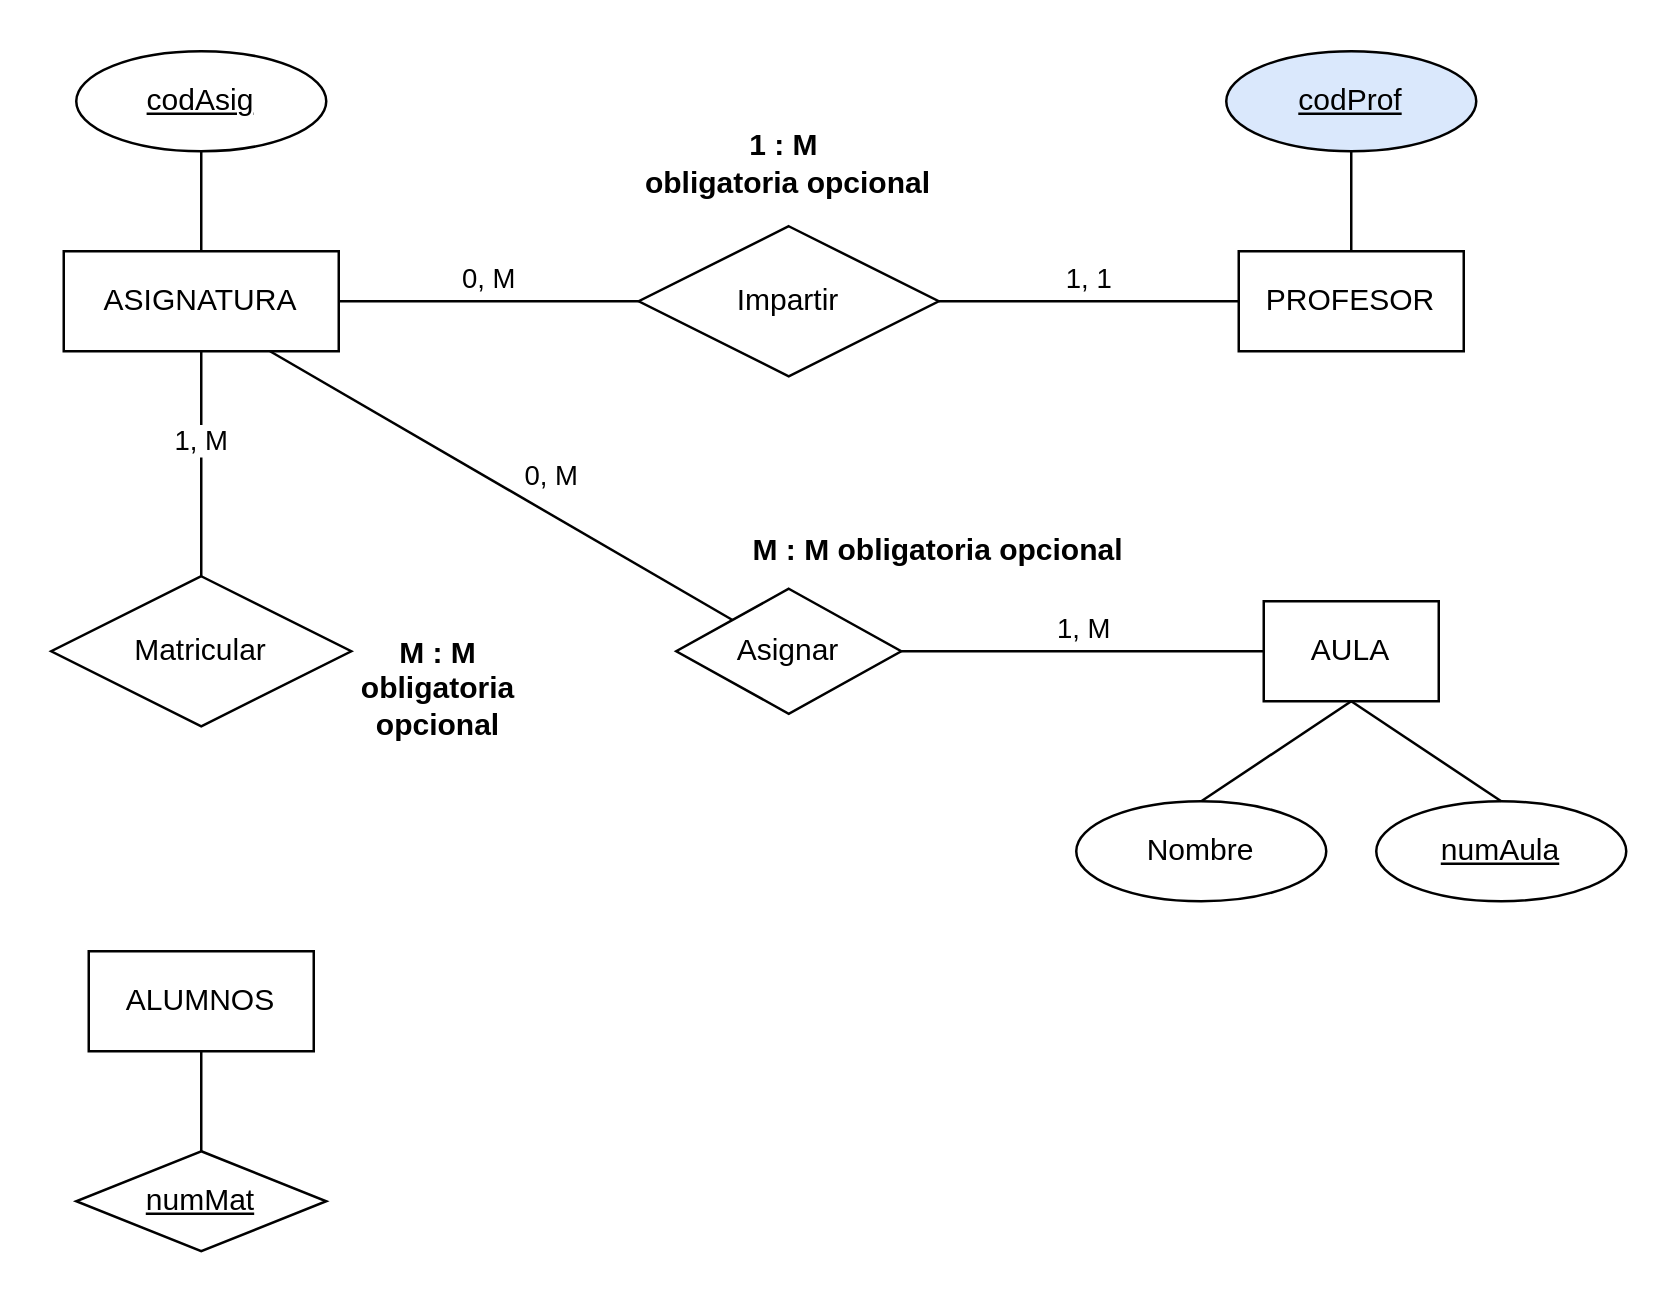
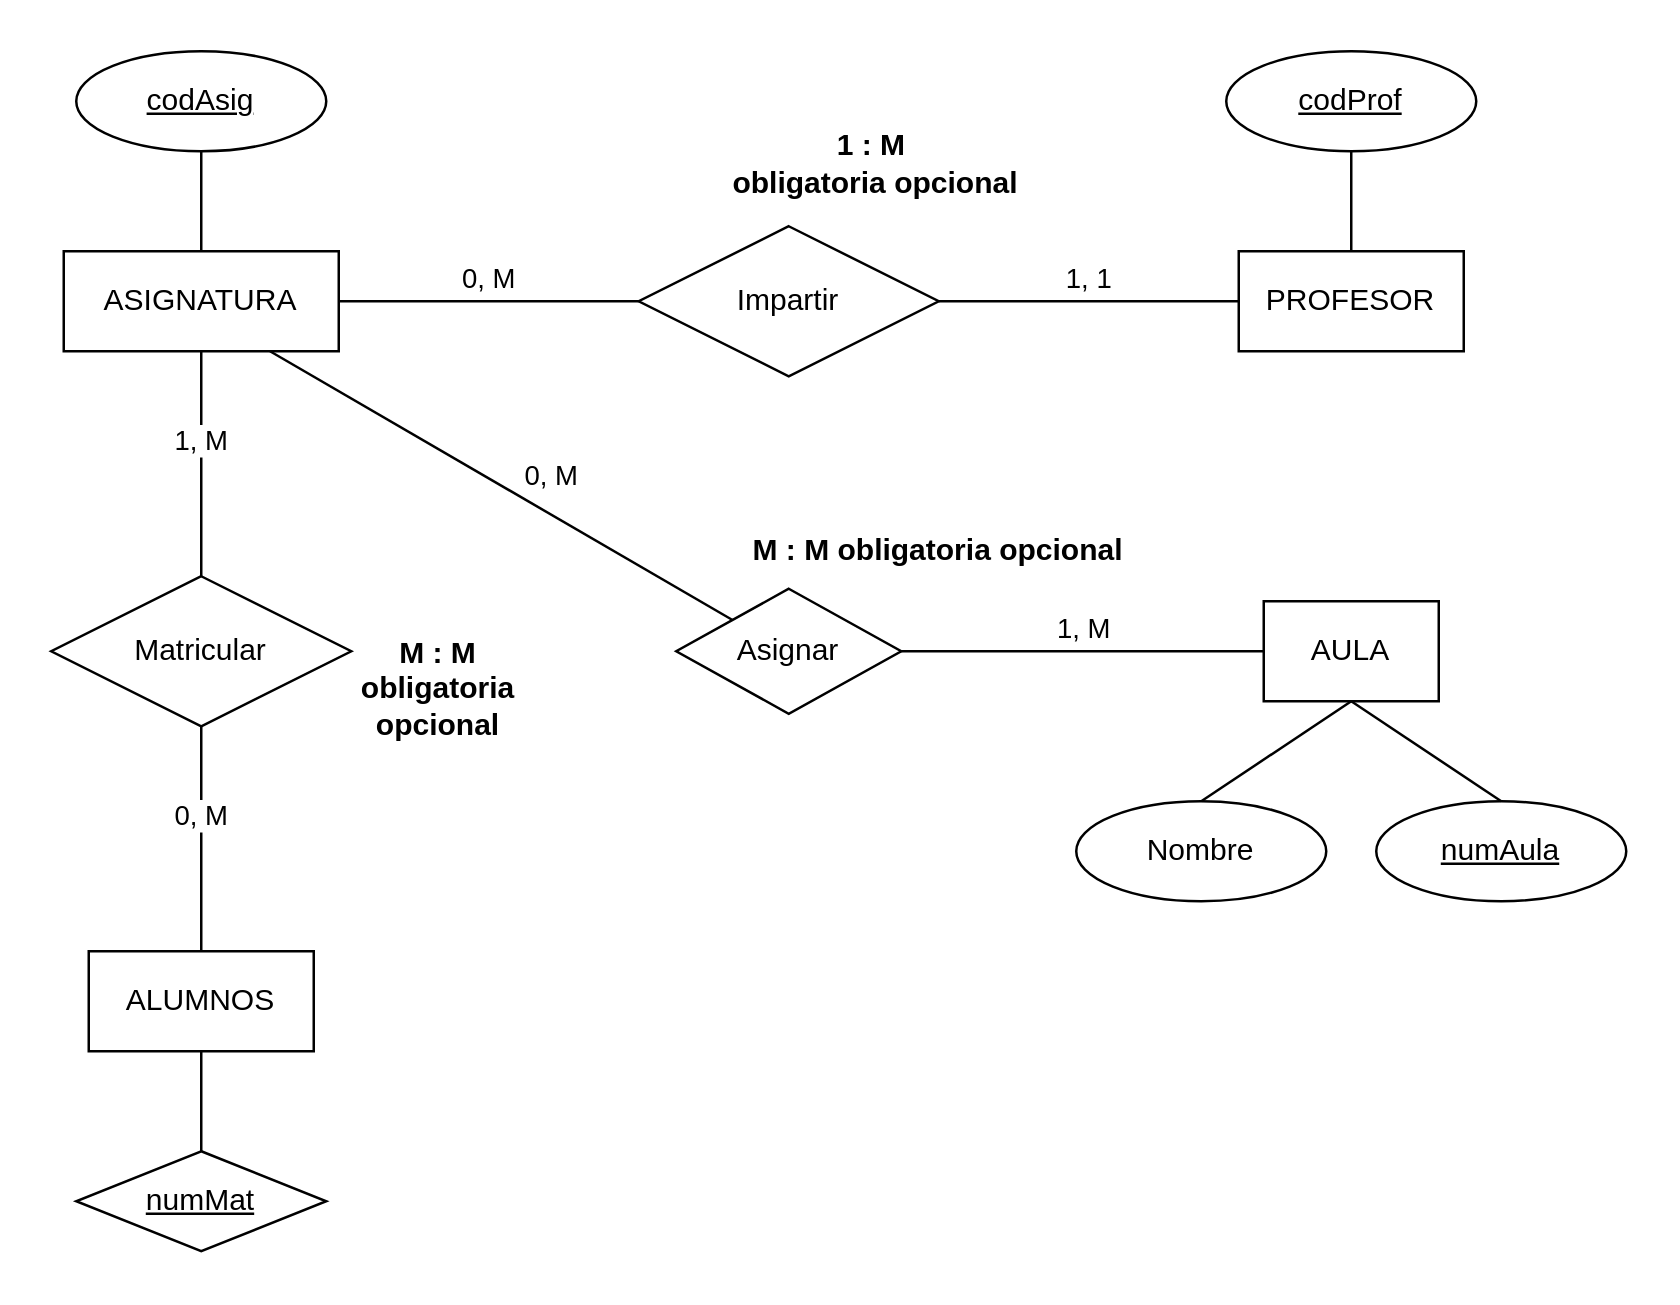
(1351, 101) -> (1351, 101)
(789, 164) -> (876, 164)
none -> (201, 891)
